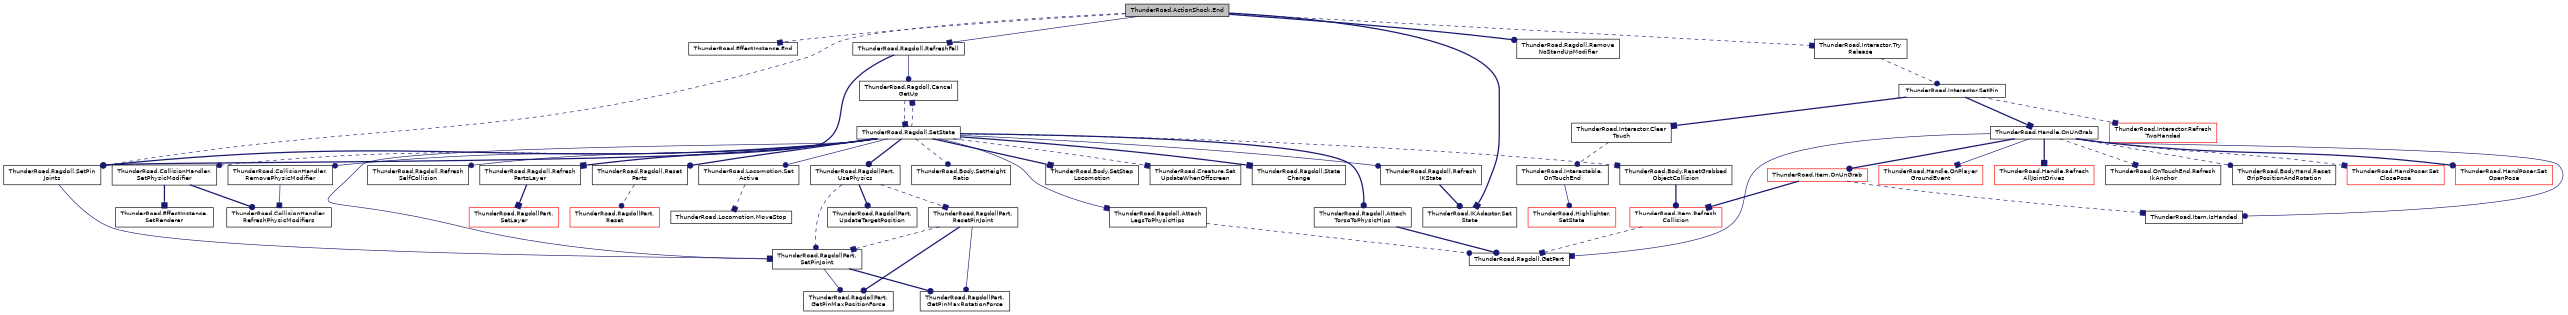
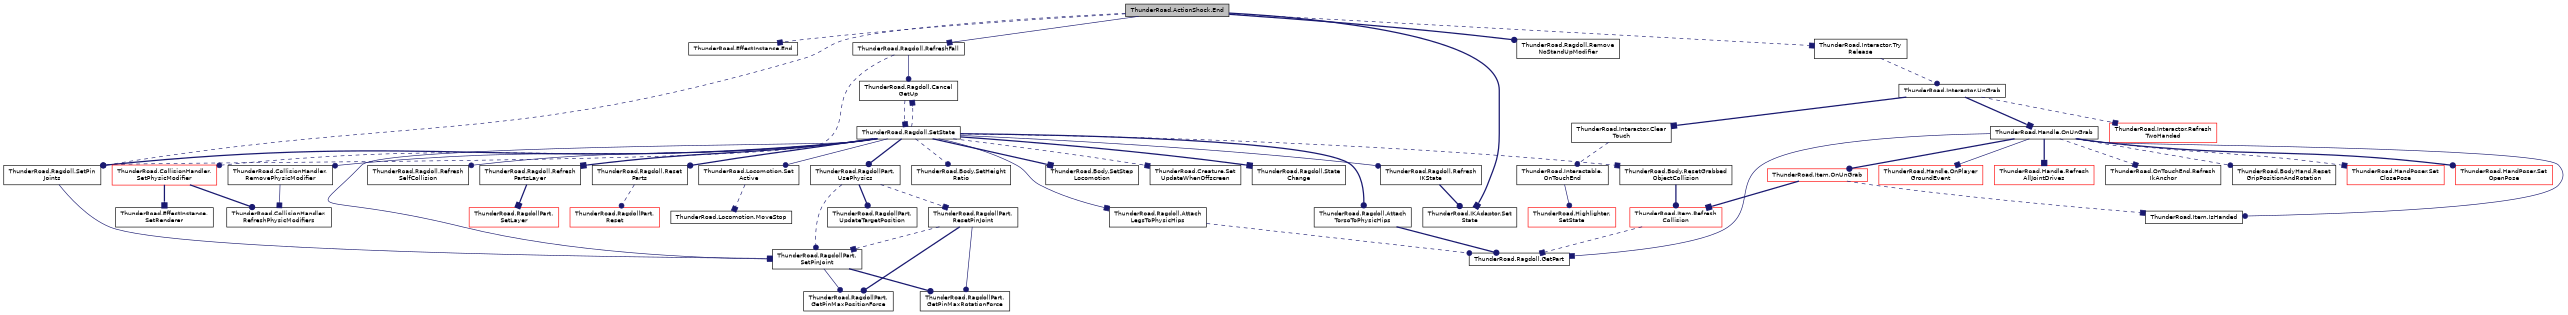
(1952, 91) -> (1952, 91)
(483, 160) -> (483, 160)
(164, 175) -> (164, 175)
